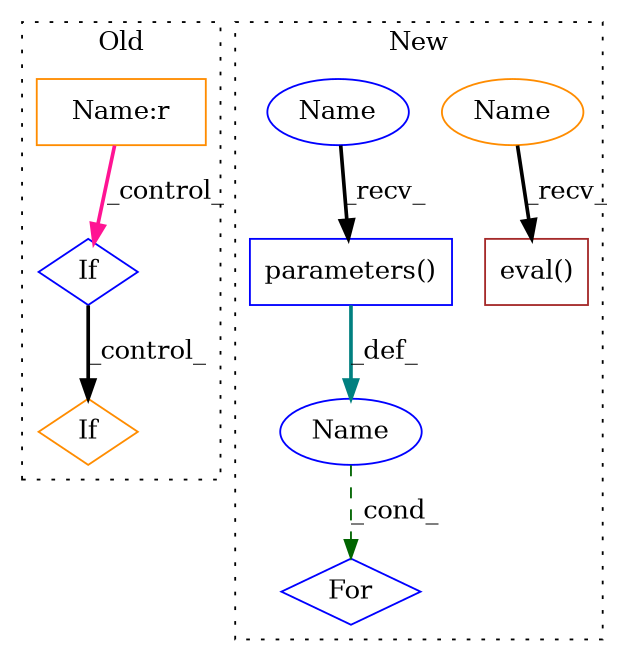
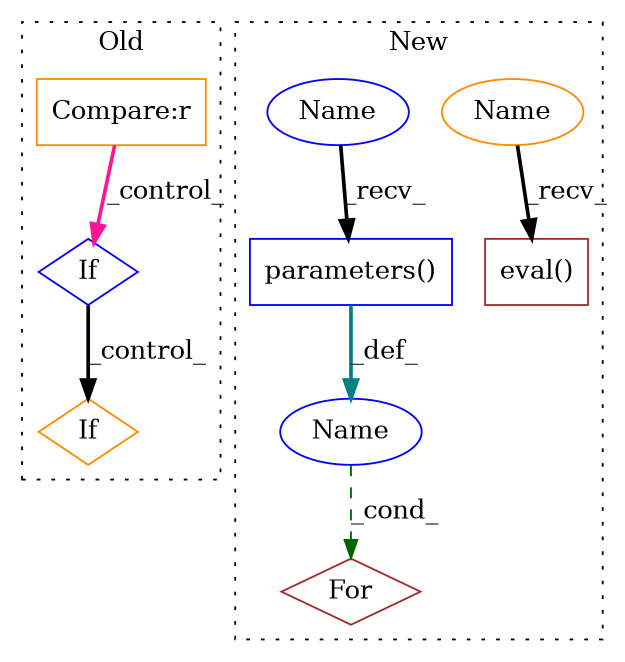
(121, 112) -> (121, 112)
(351, 592) -> (351, 592)
